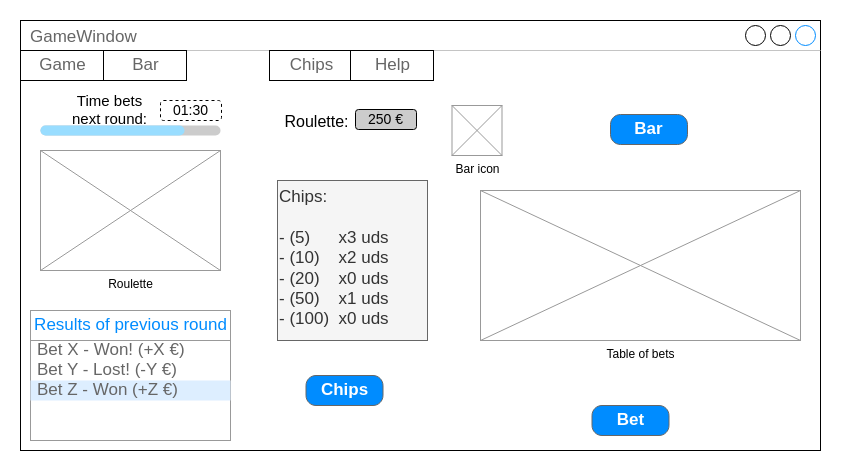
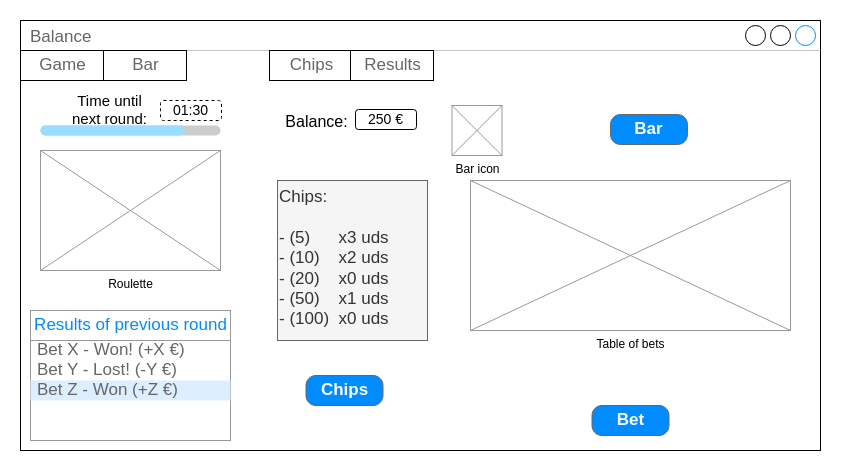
(76, 38) -> (62, 38)
(393, 66) -> (393, 66)
(110, 110) -> (110, 110)
(386, 120) -> (386, 120)
(317, 122) -> (317, 122)
(641, 266) -> (631, 256)
